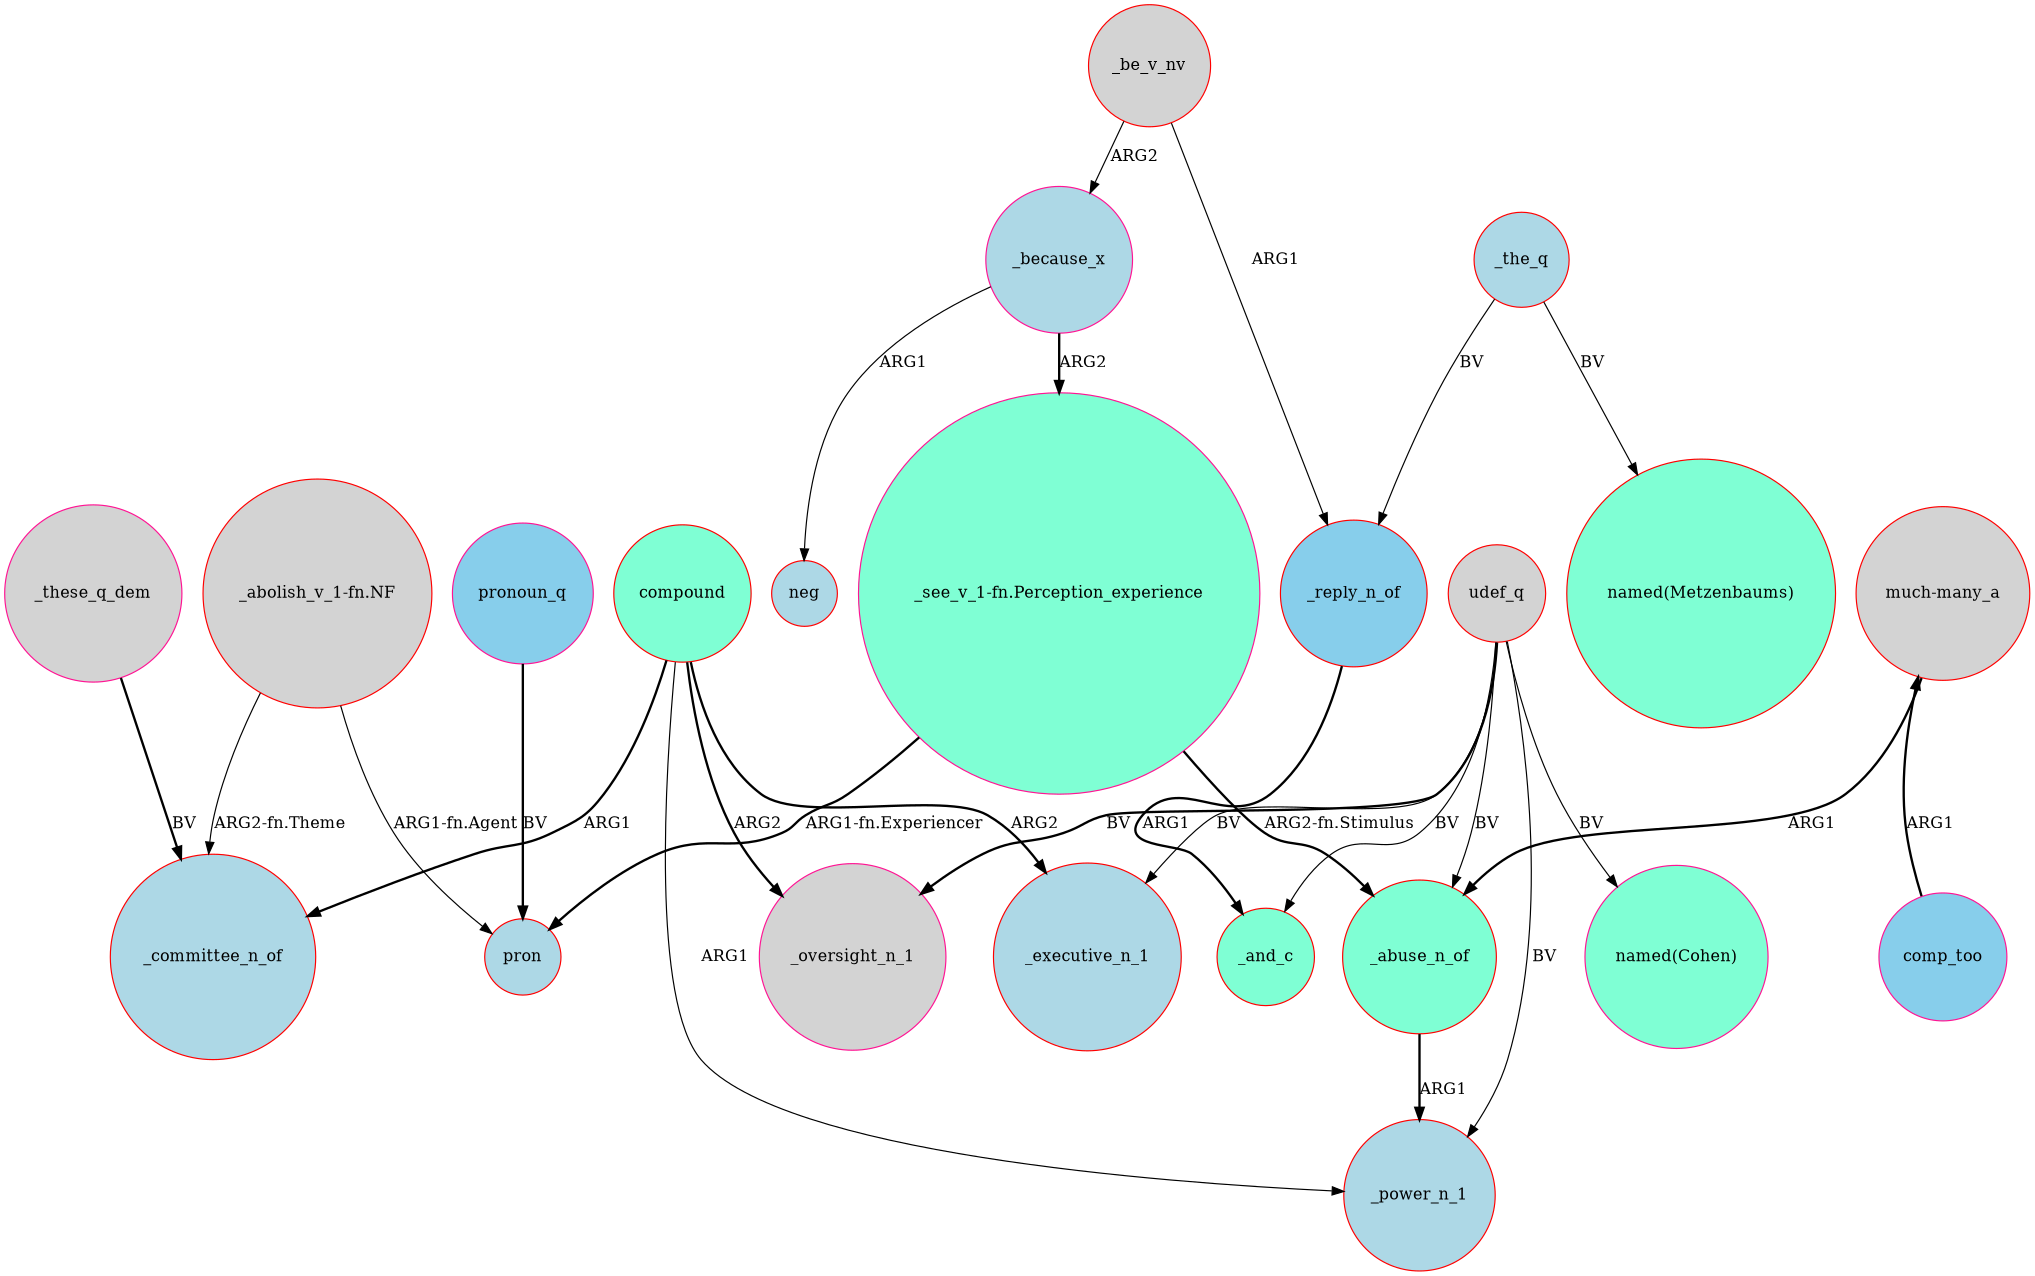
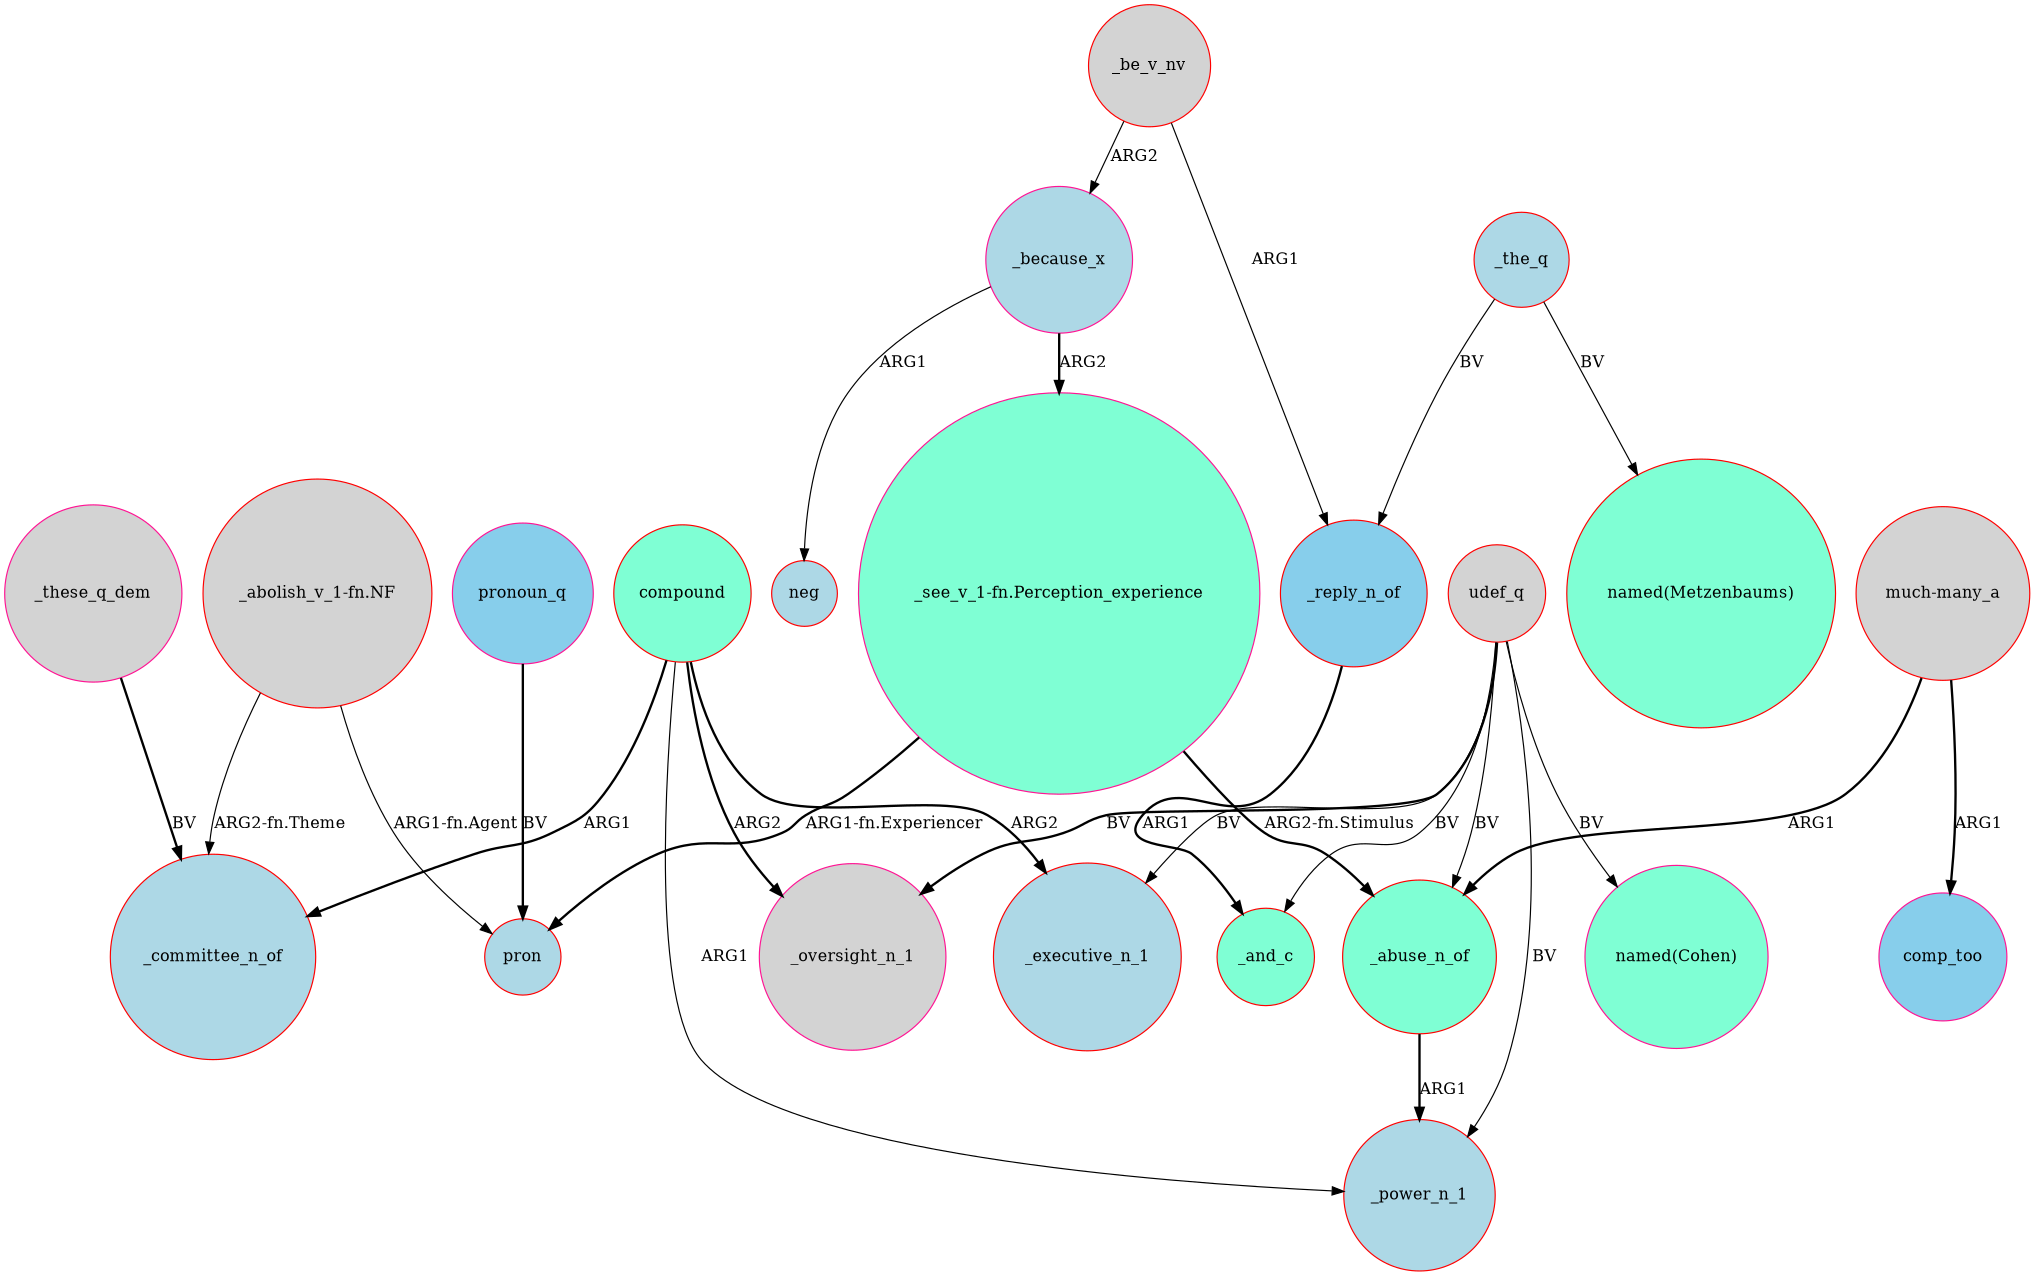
(1904, 793) -> (1955, 781)
